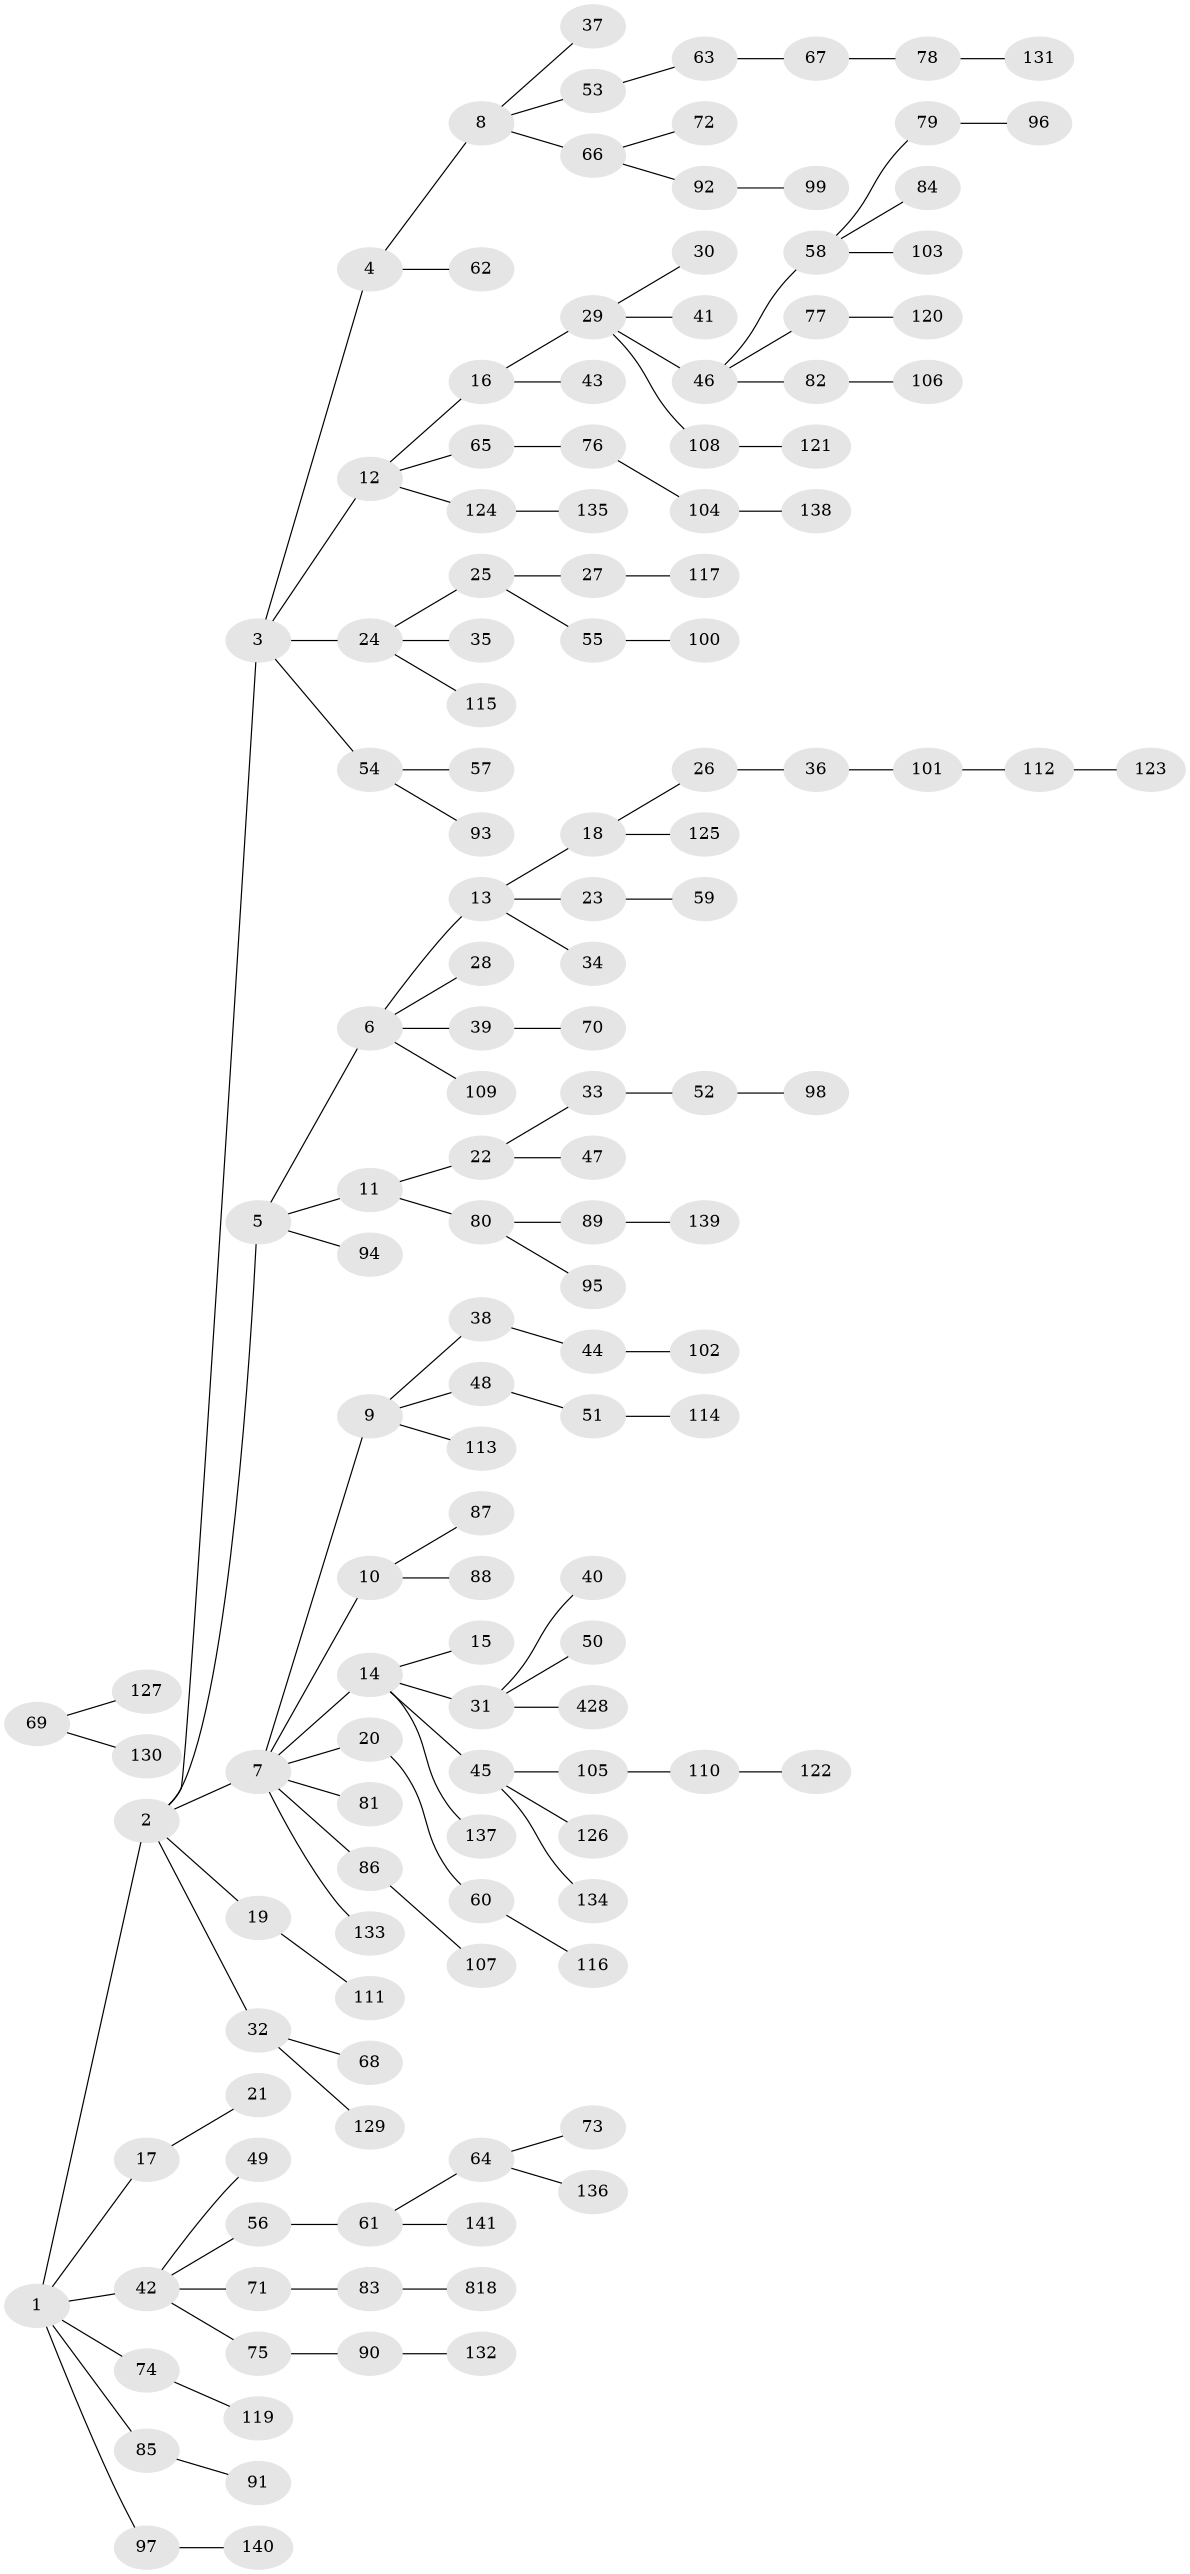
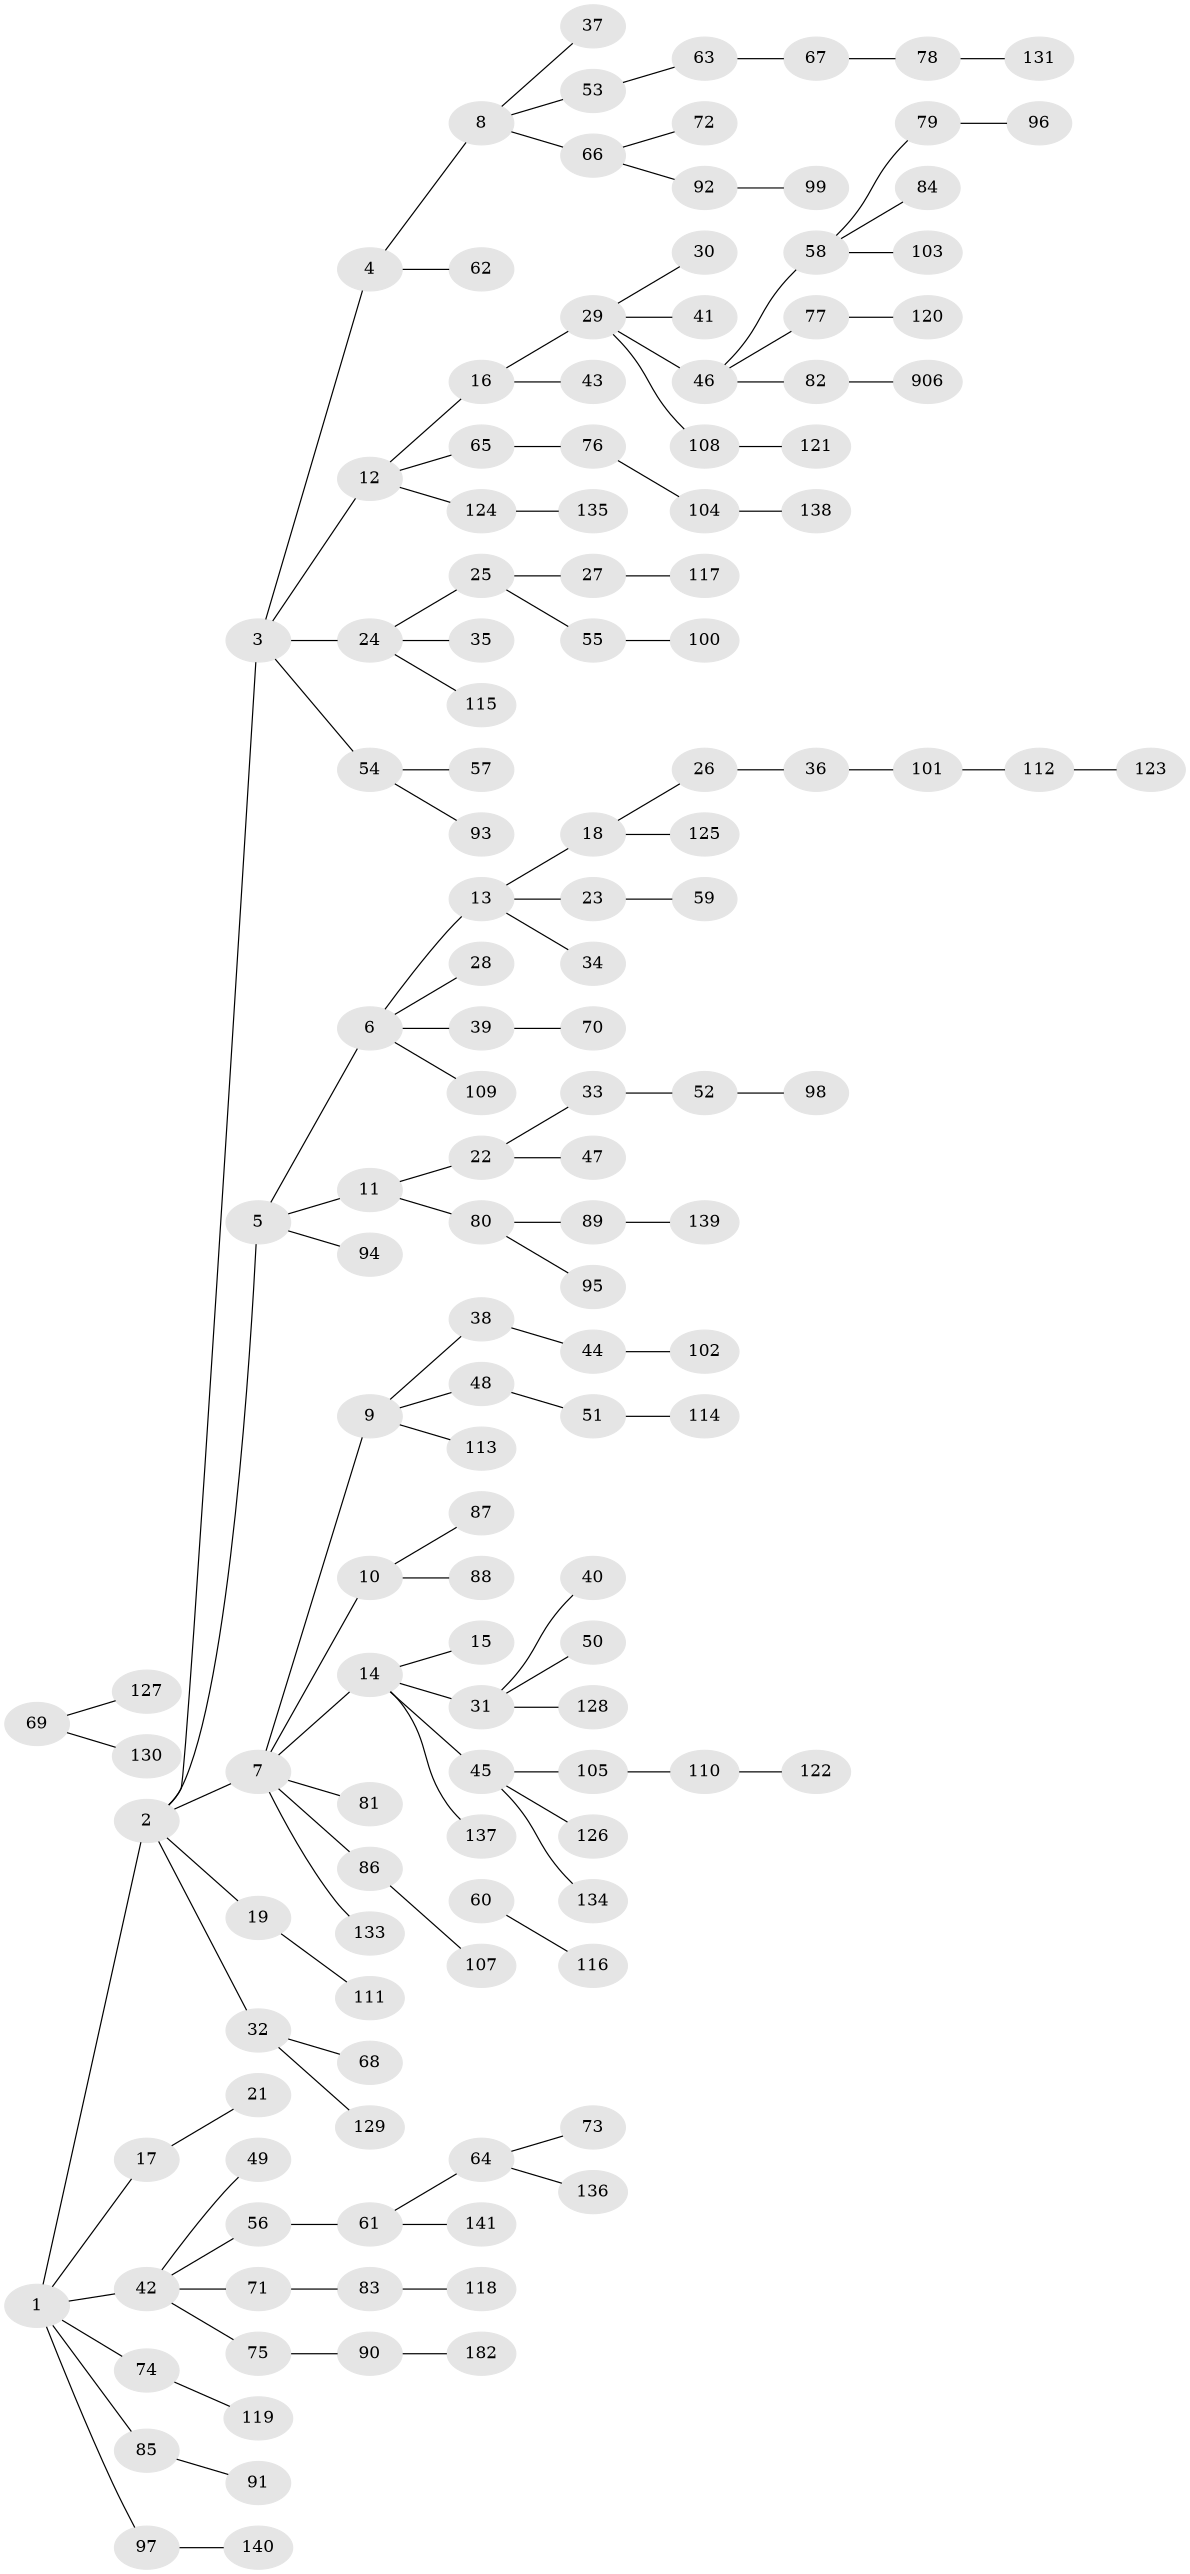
(928, 382) -> (928, 382)
(593, 1707) -> (593, 1707)
(370, 1740) -> none
(481, 2289) -> (481, 2289)
(481, 2354) -> (481, 2354)
